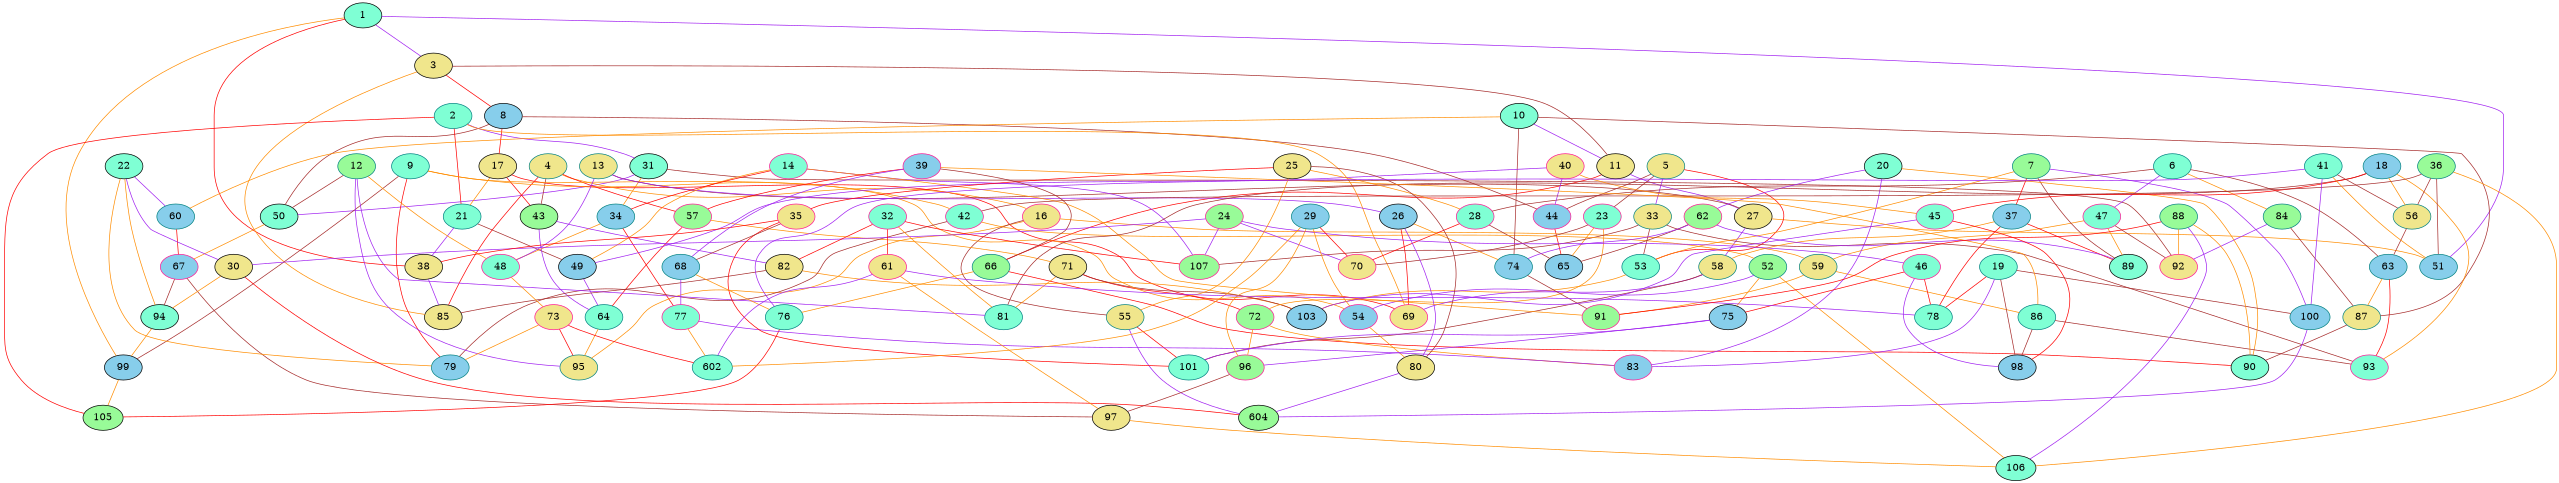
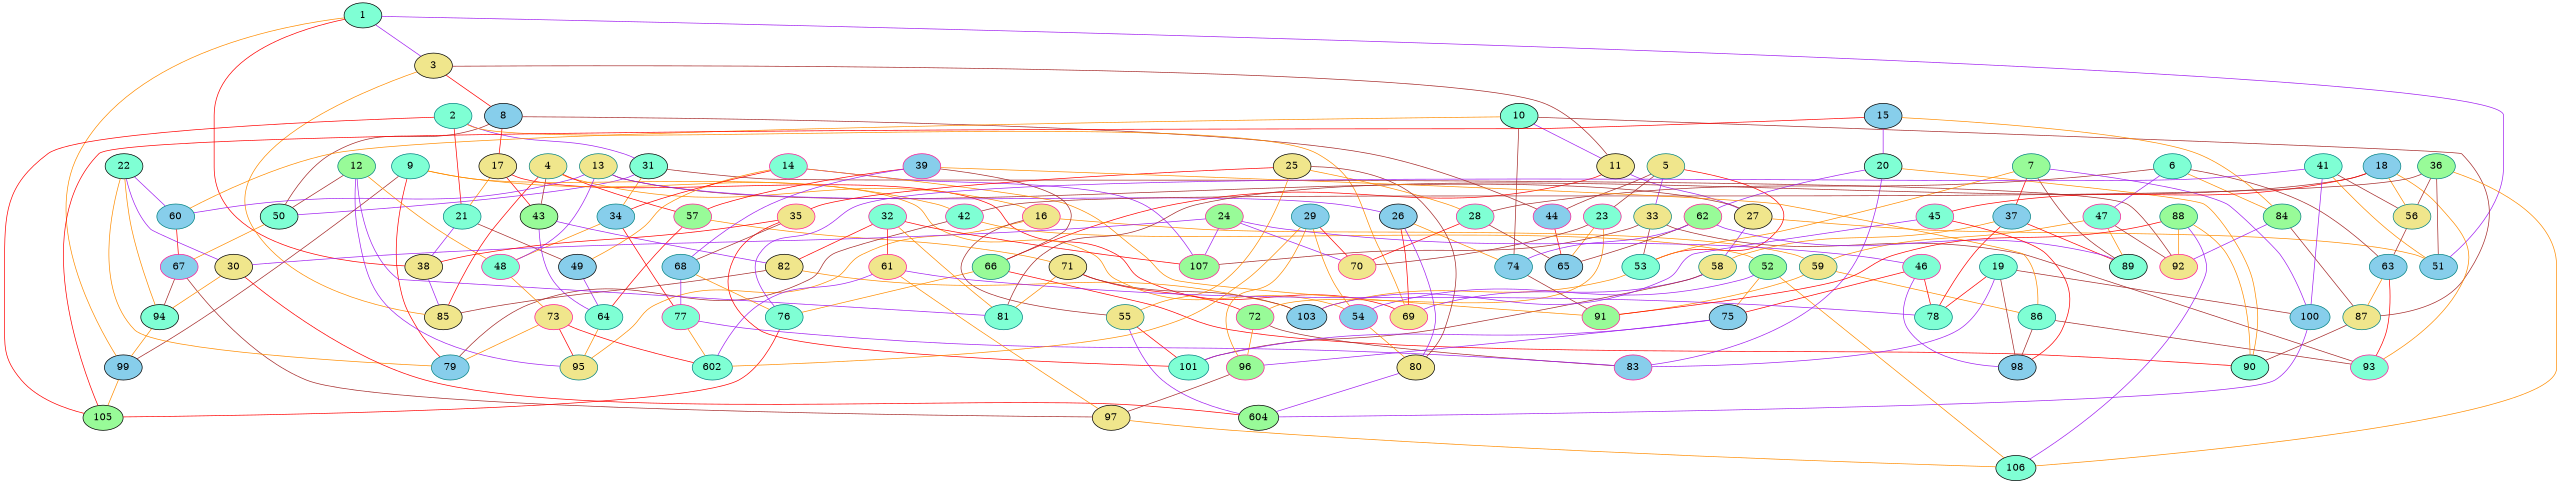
none -> (1883, 116)
(1565, 166) -> none
none -> (380, 199)
(1441, 352) -> (1441, 352)
